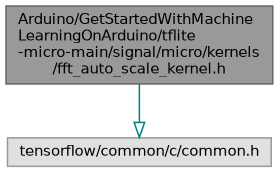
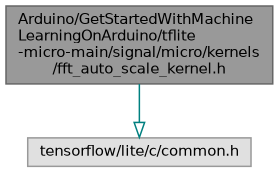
(139, 152) -> (139, 152)
